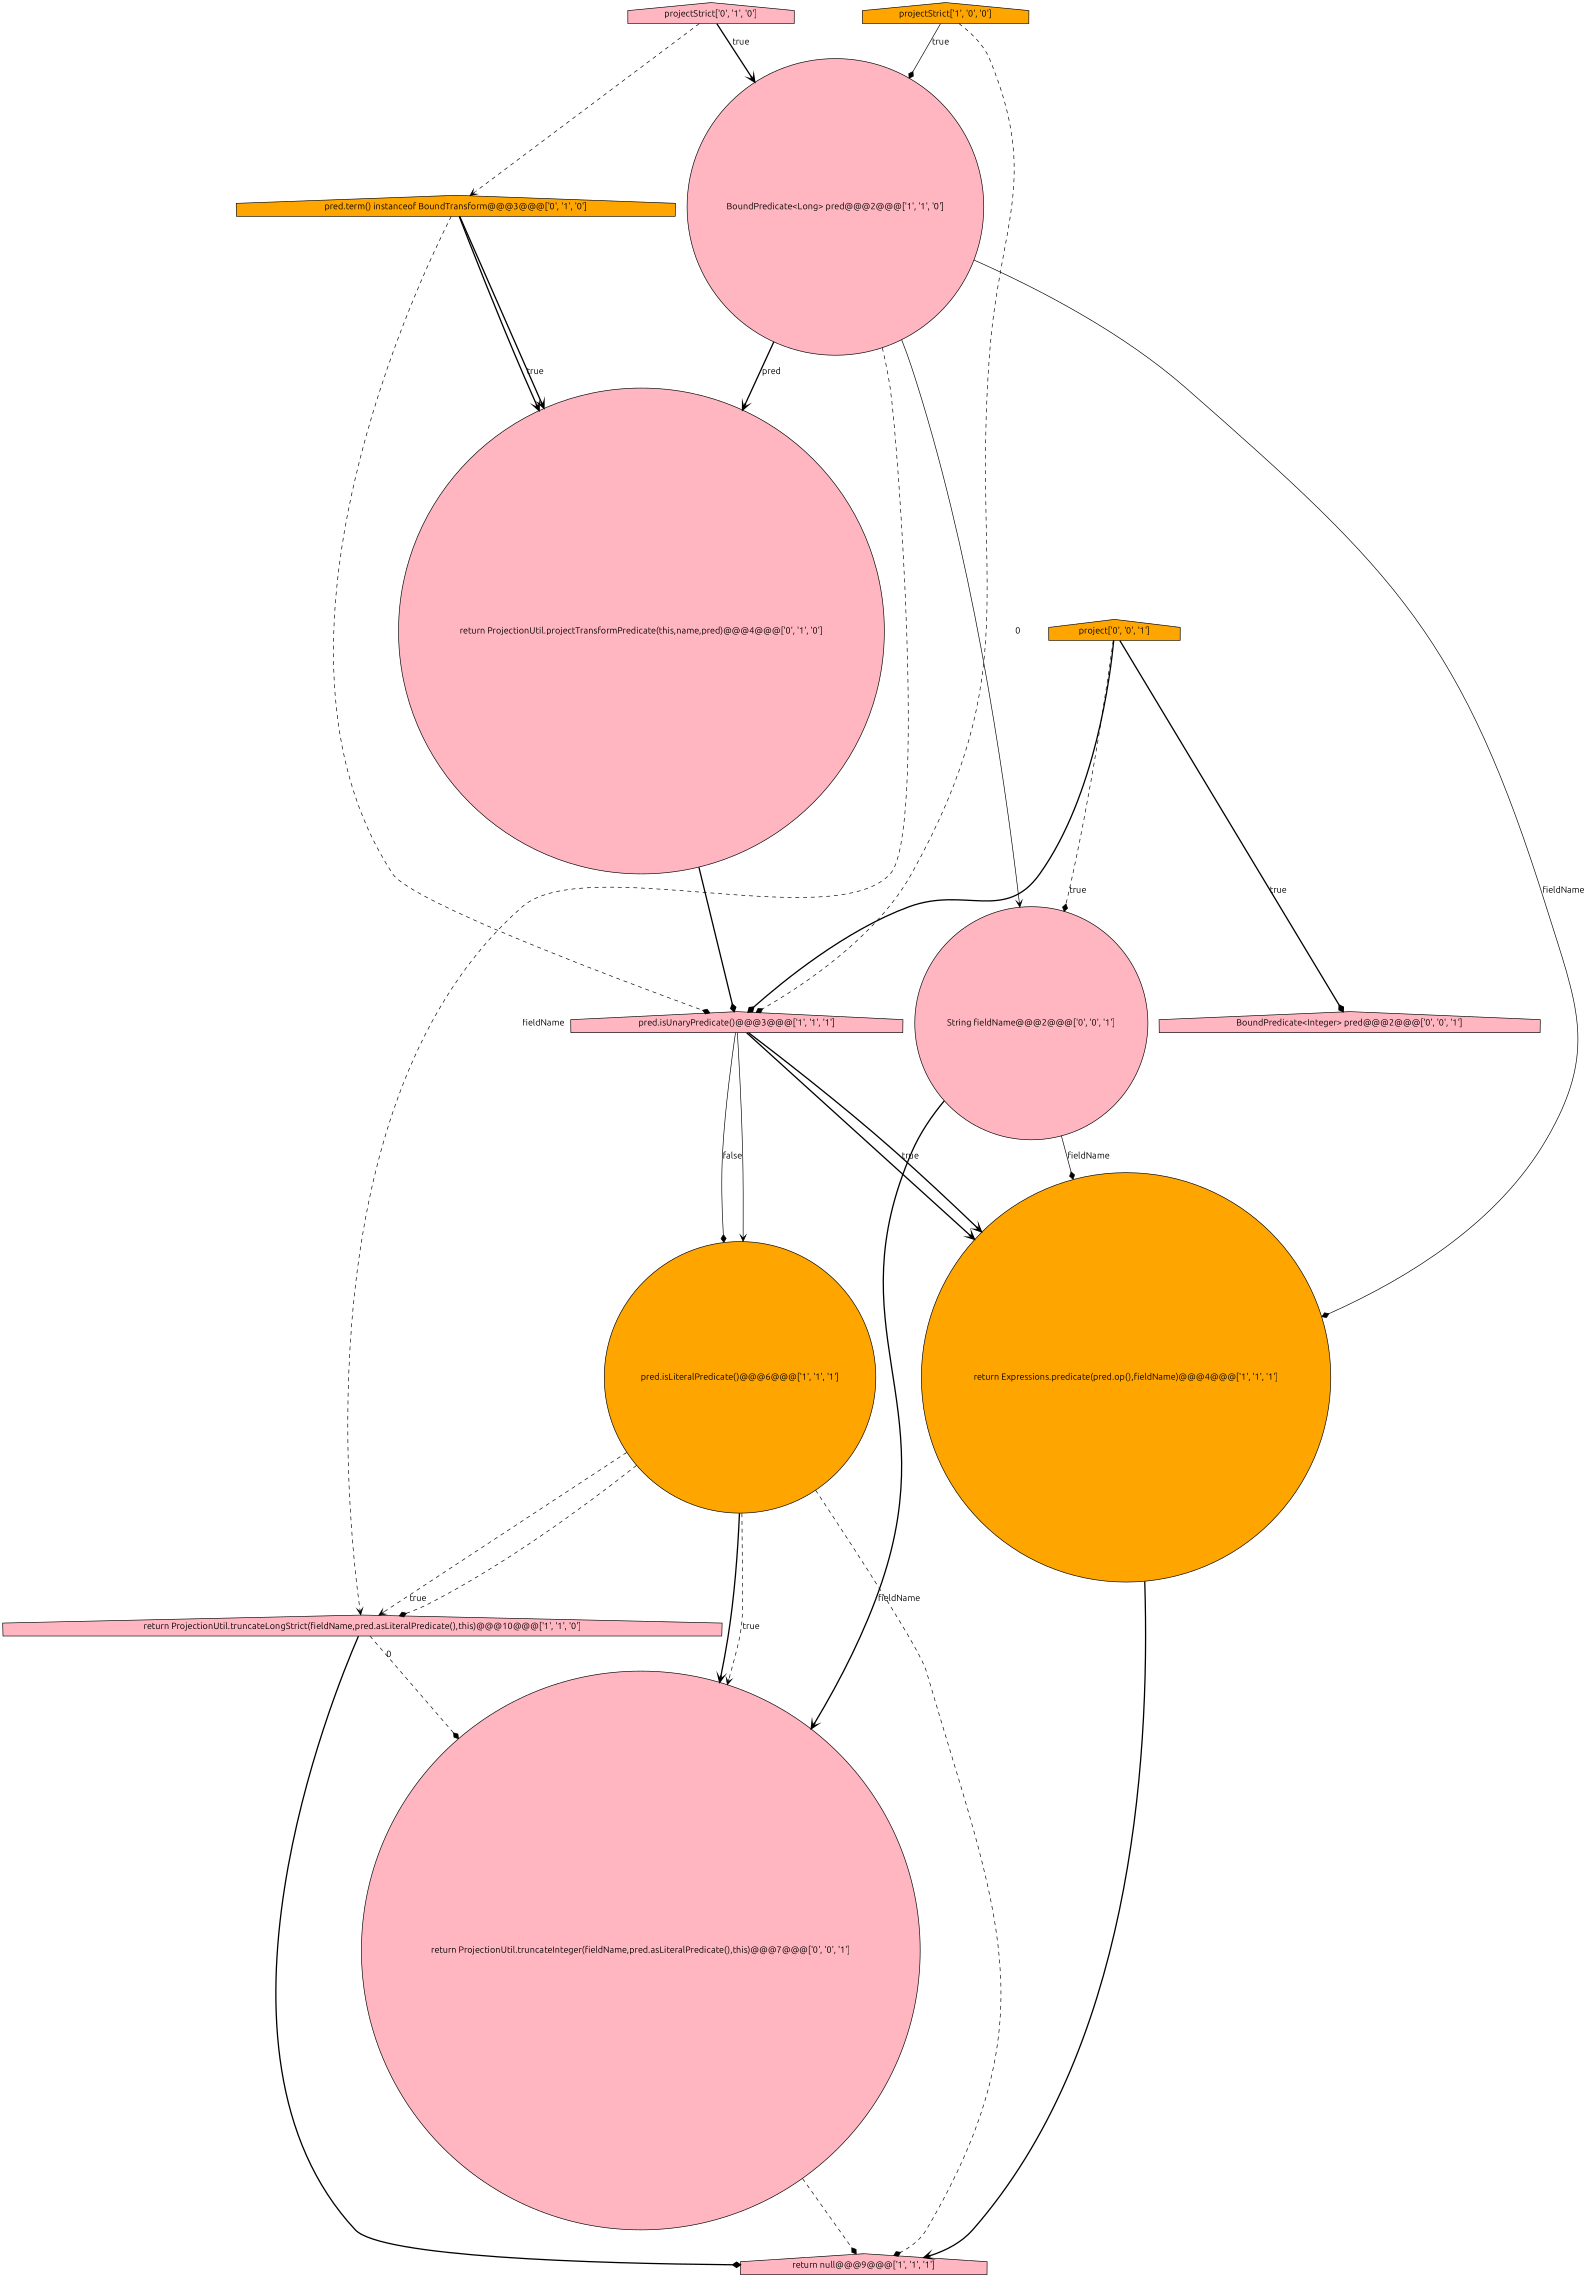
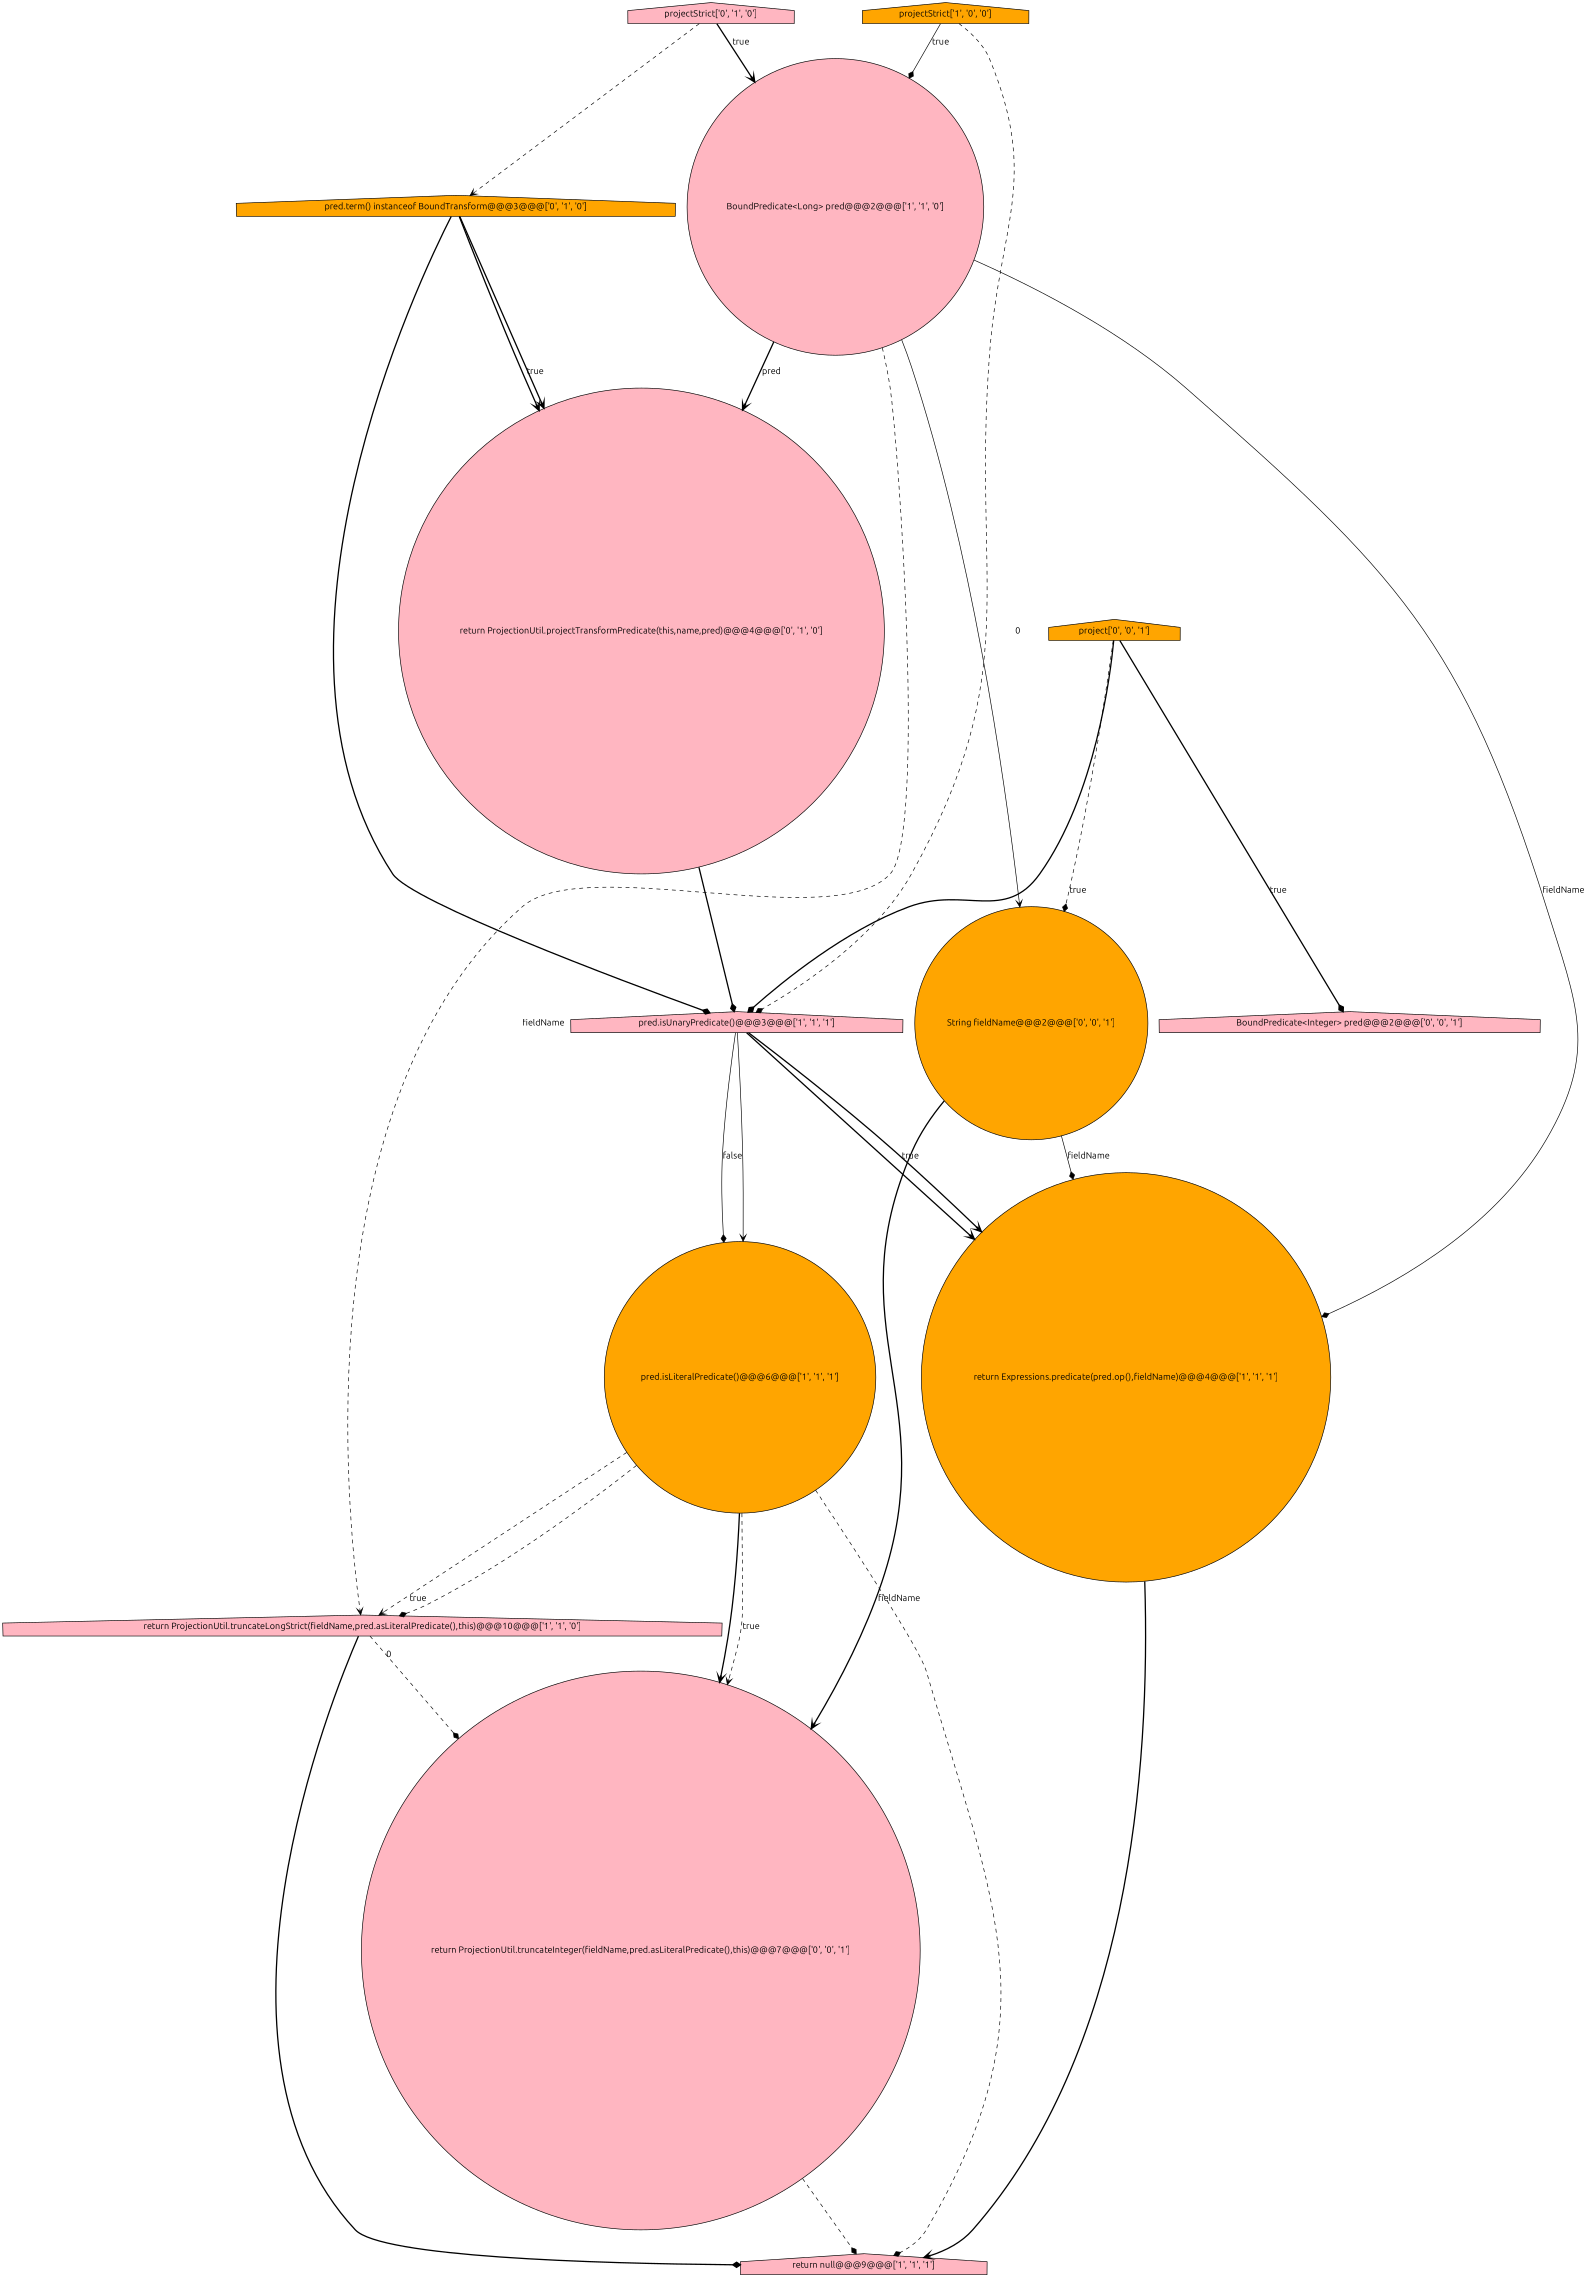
(339, 710) -> (339, 710)
(1031, 1023) -> (1031, 1023)
